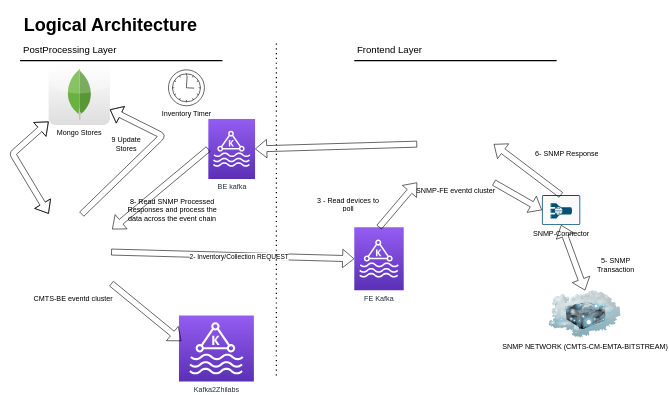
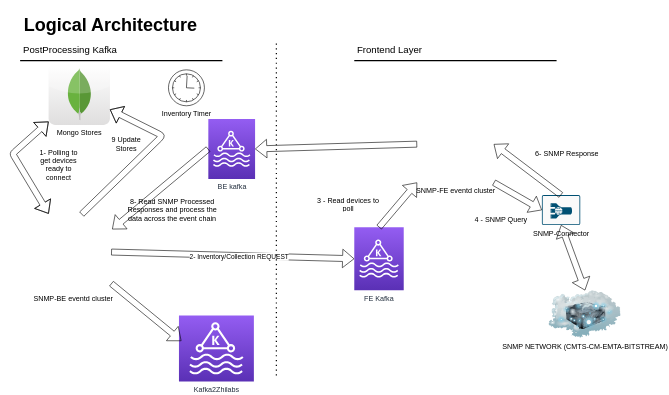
(74, 50) -> (74, 50)
none -> (58, 165)
none -> (501, 220)
(616, 265) -> none
(73, 299) -> (73, 299)
